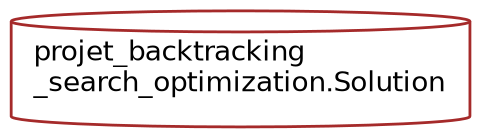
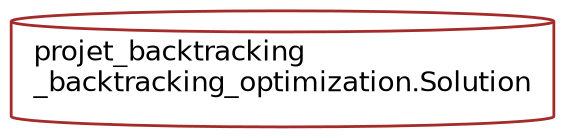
(241, 69) -> (283, 69)
